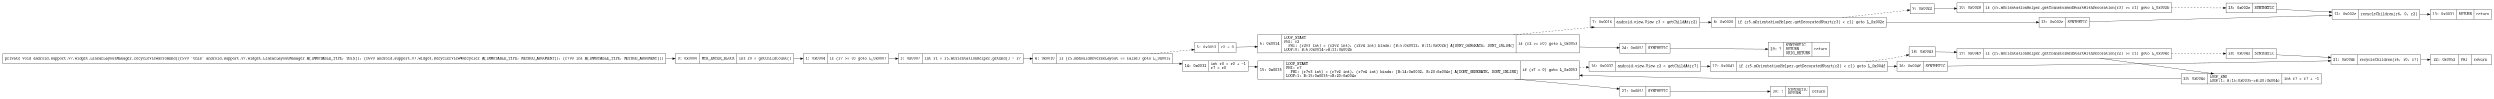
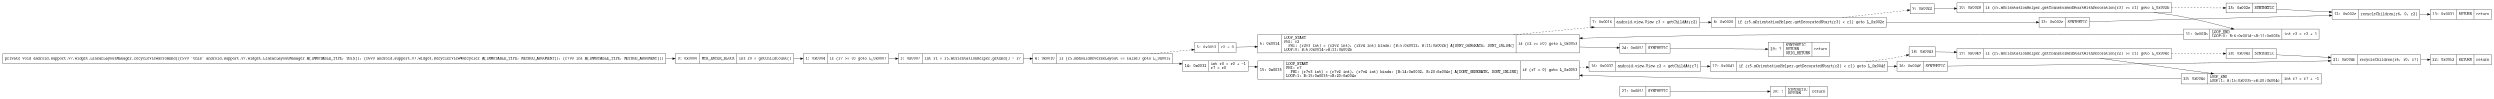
none -> (2251, 34)
(2464, 60) -> (2465, 60)
(1566, 84) -> none
